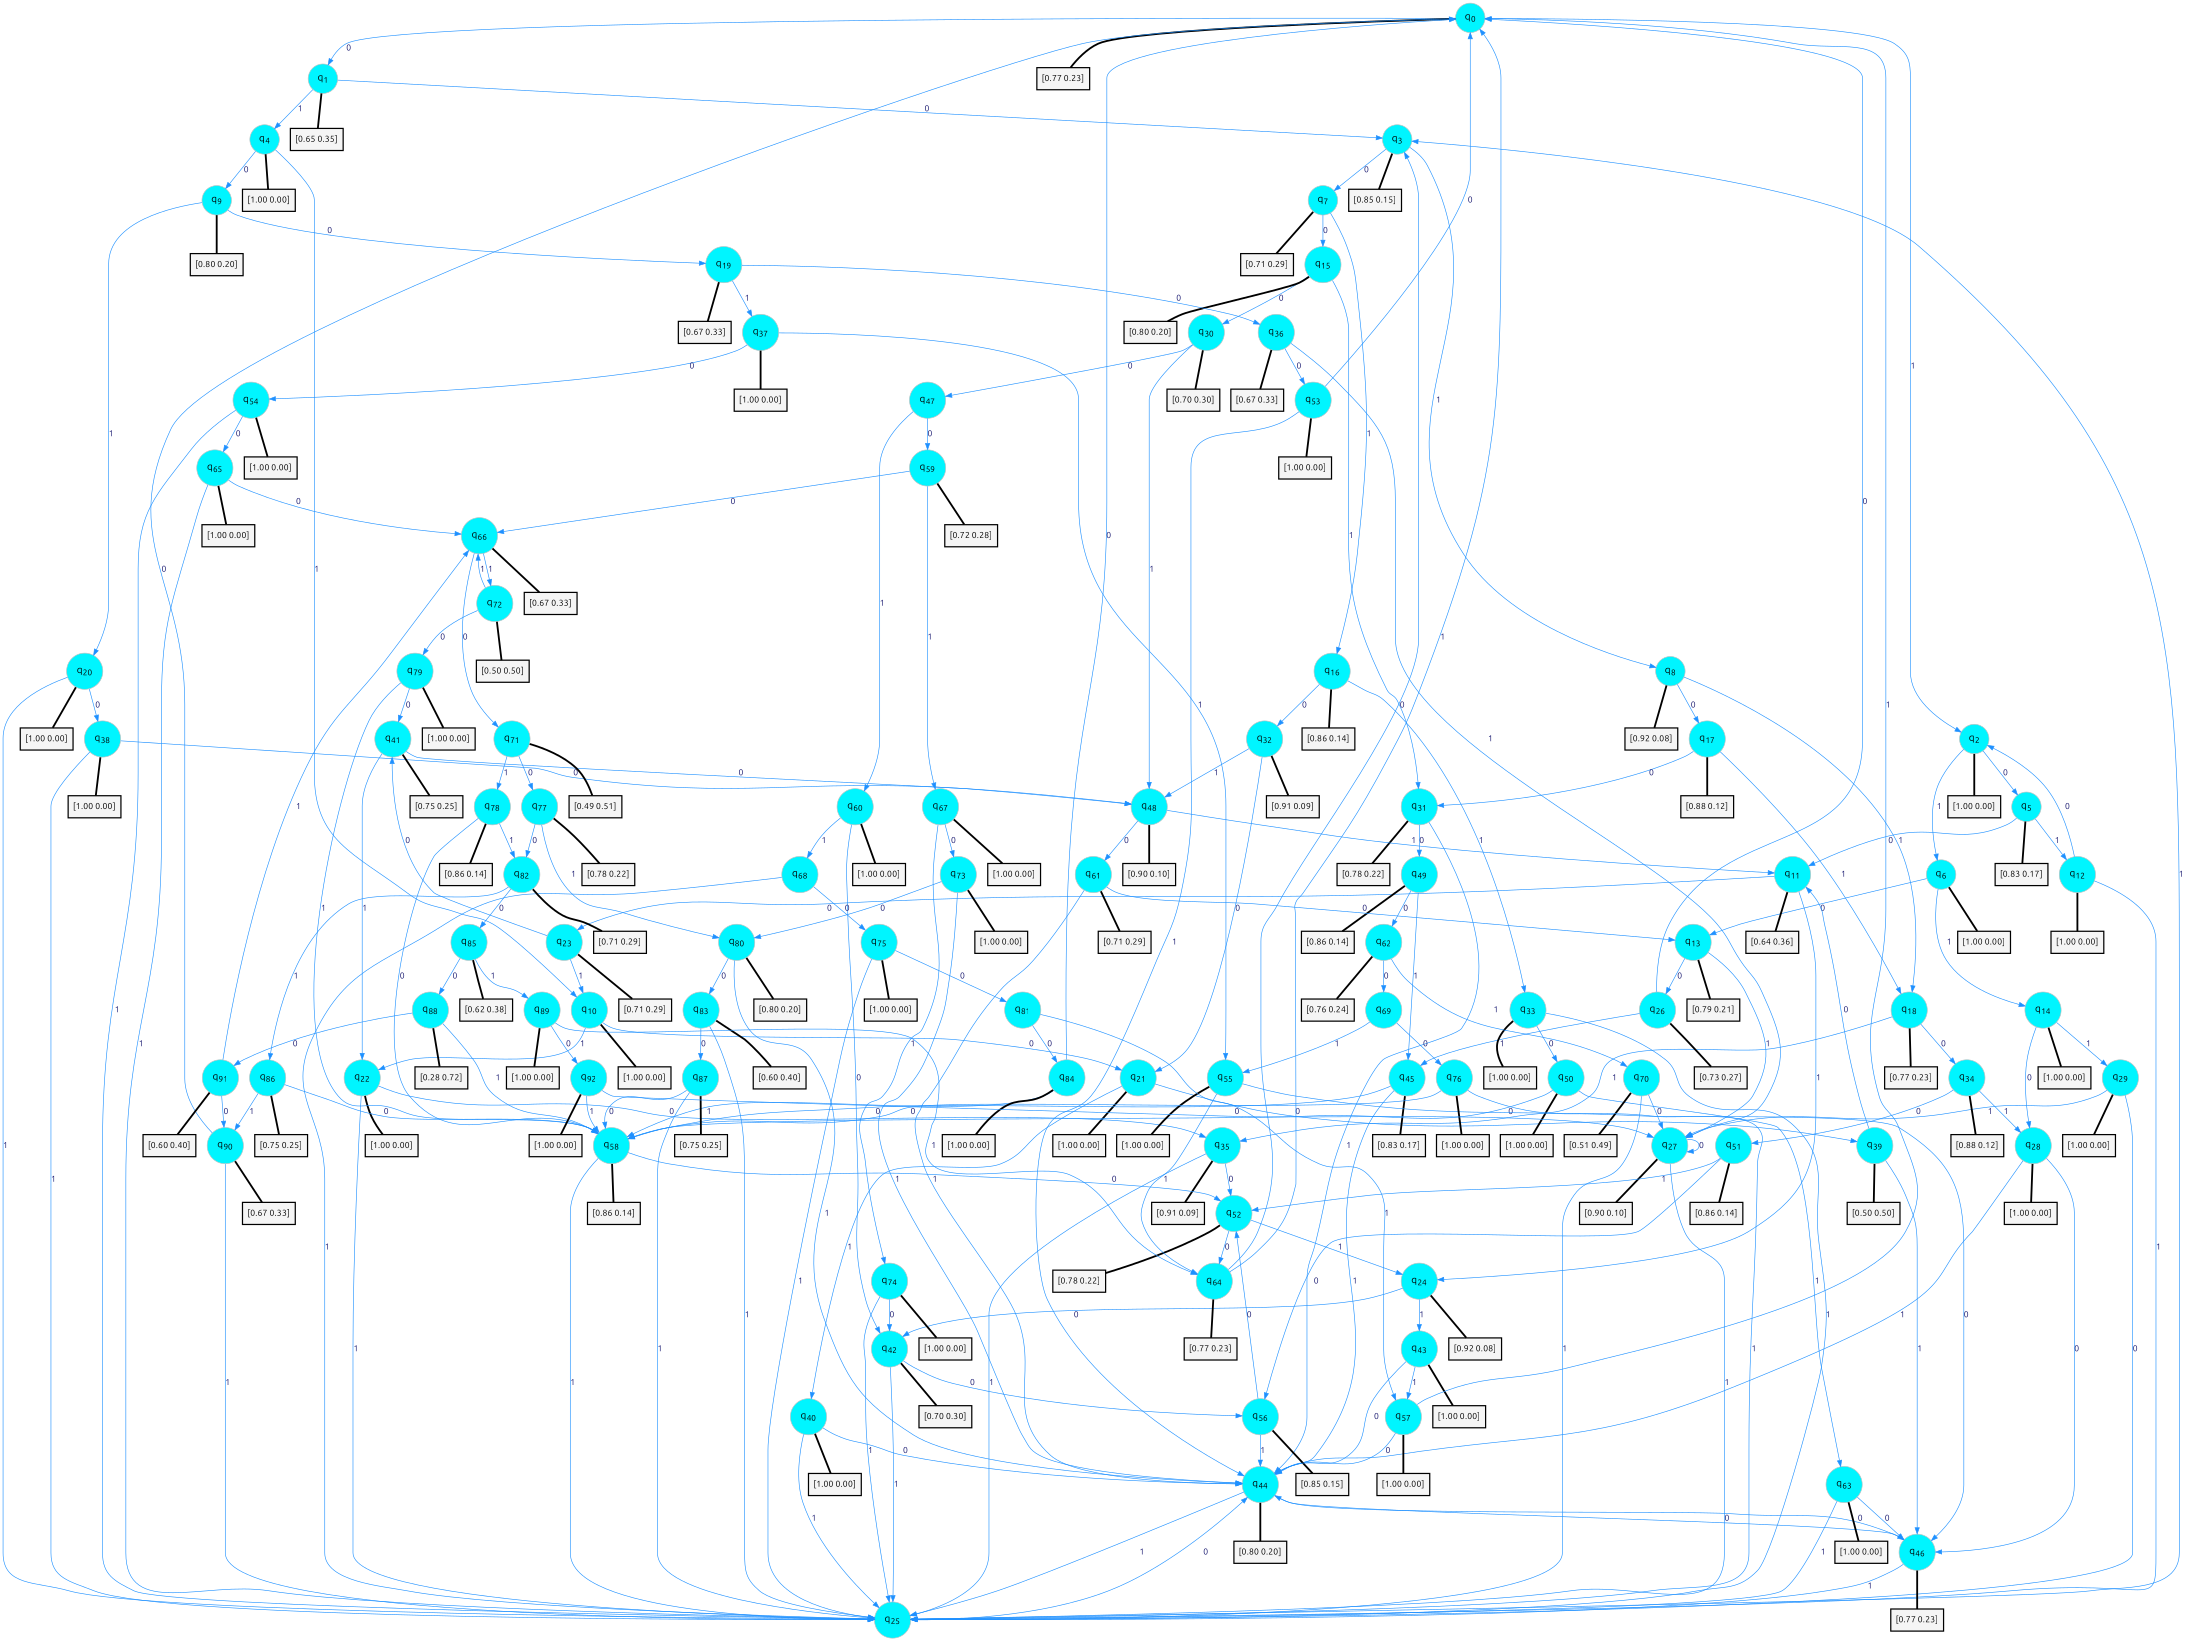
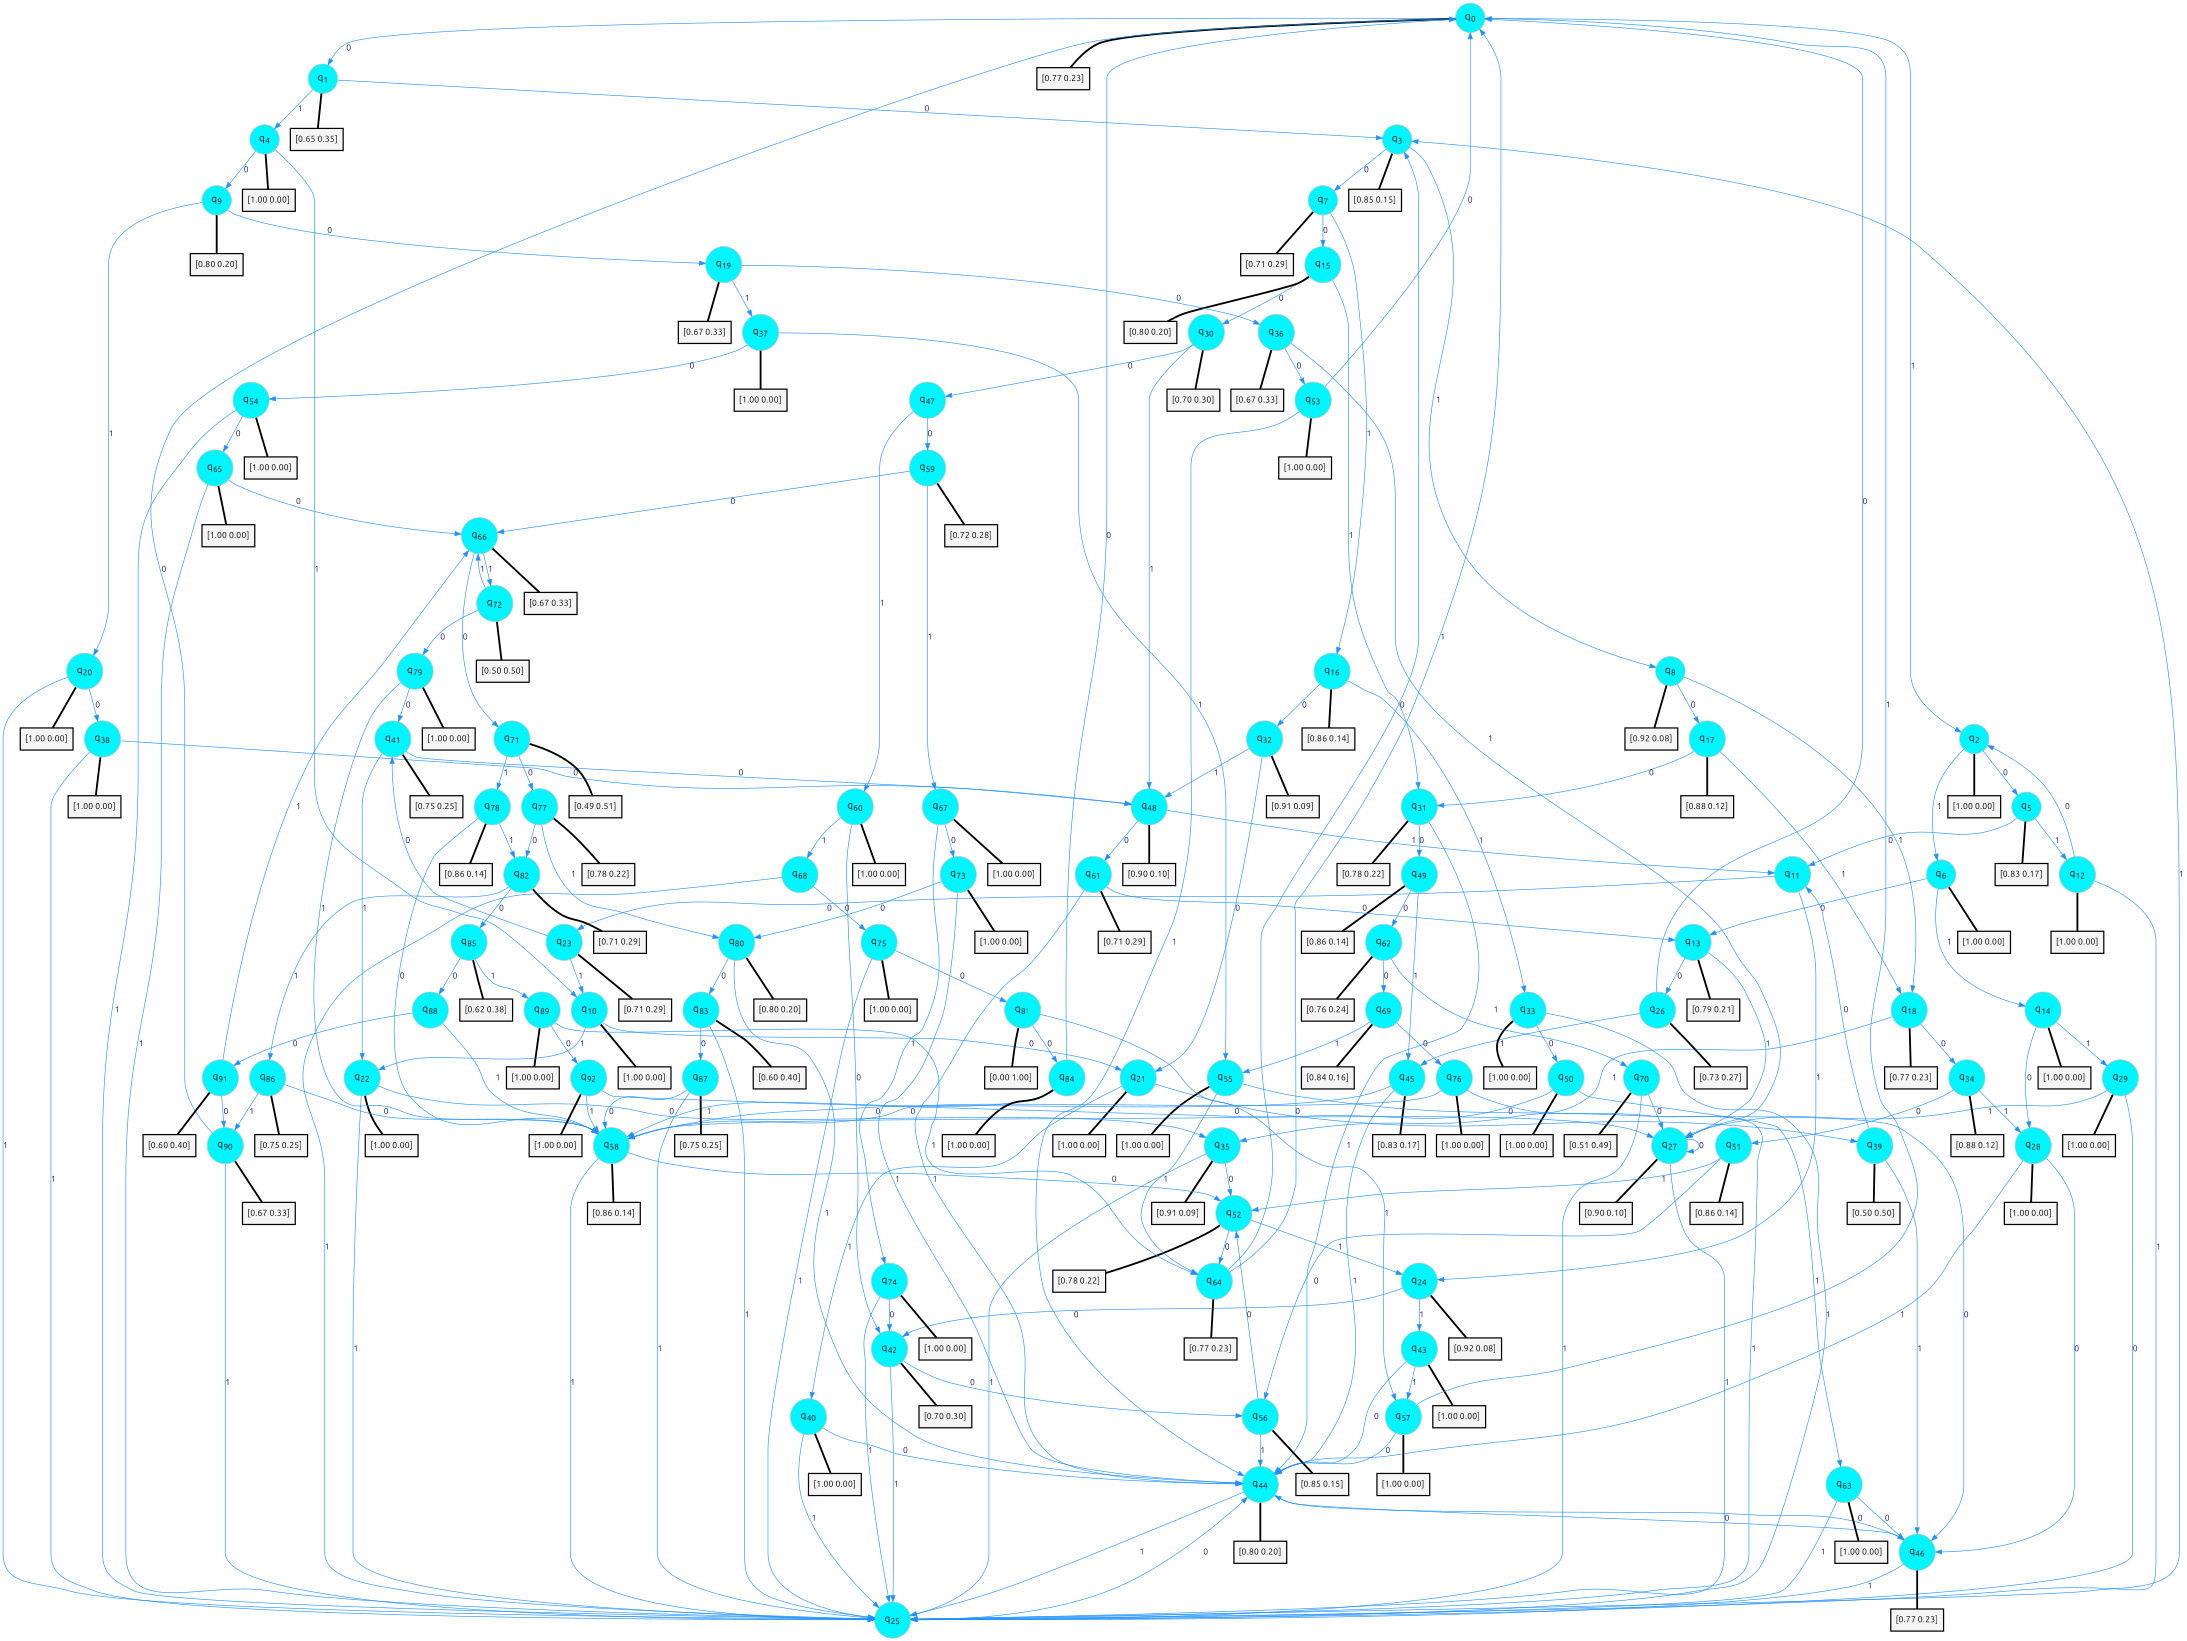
(1772, 942) -> none
(441, 1078) -> none
none -> (1011, 1078)
none -> (1328, 1078)
